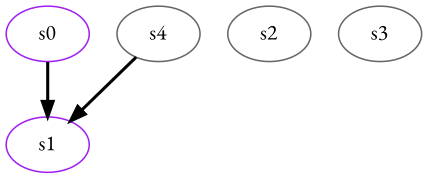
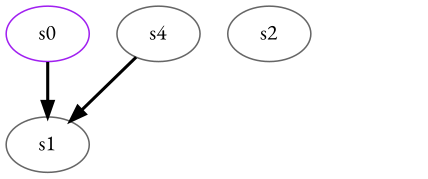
(380, 34) -> none
(48, 145) -> (48, 145)
